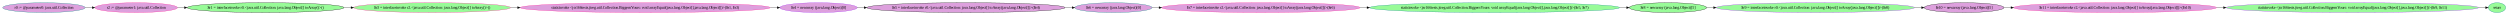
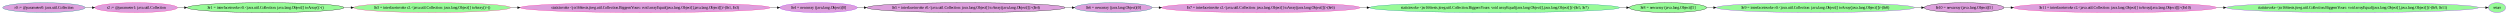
(2497, 8) -> (2497, 8)
